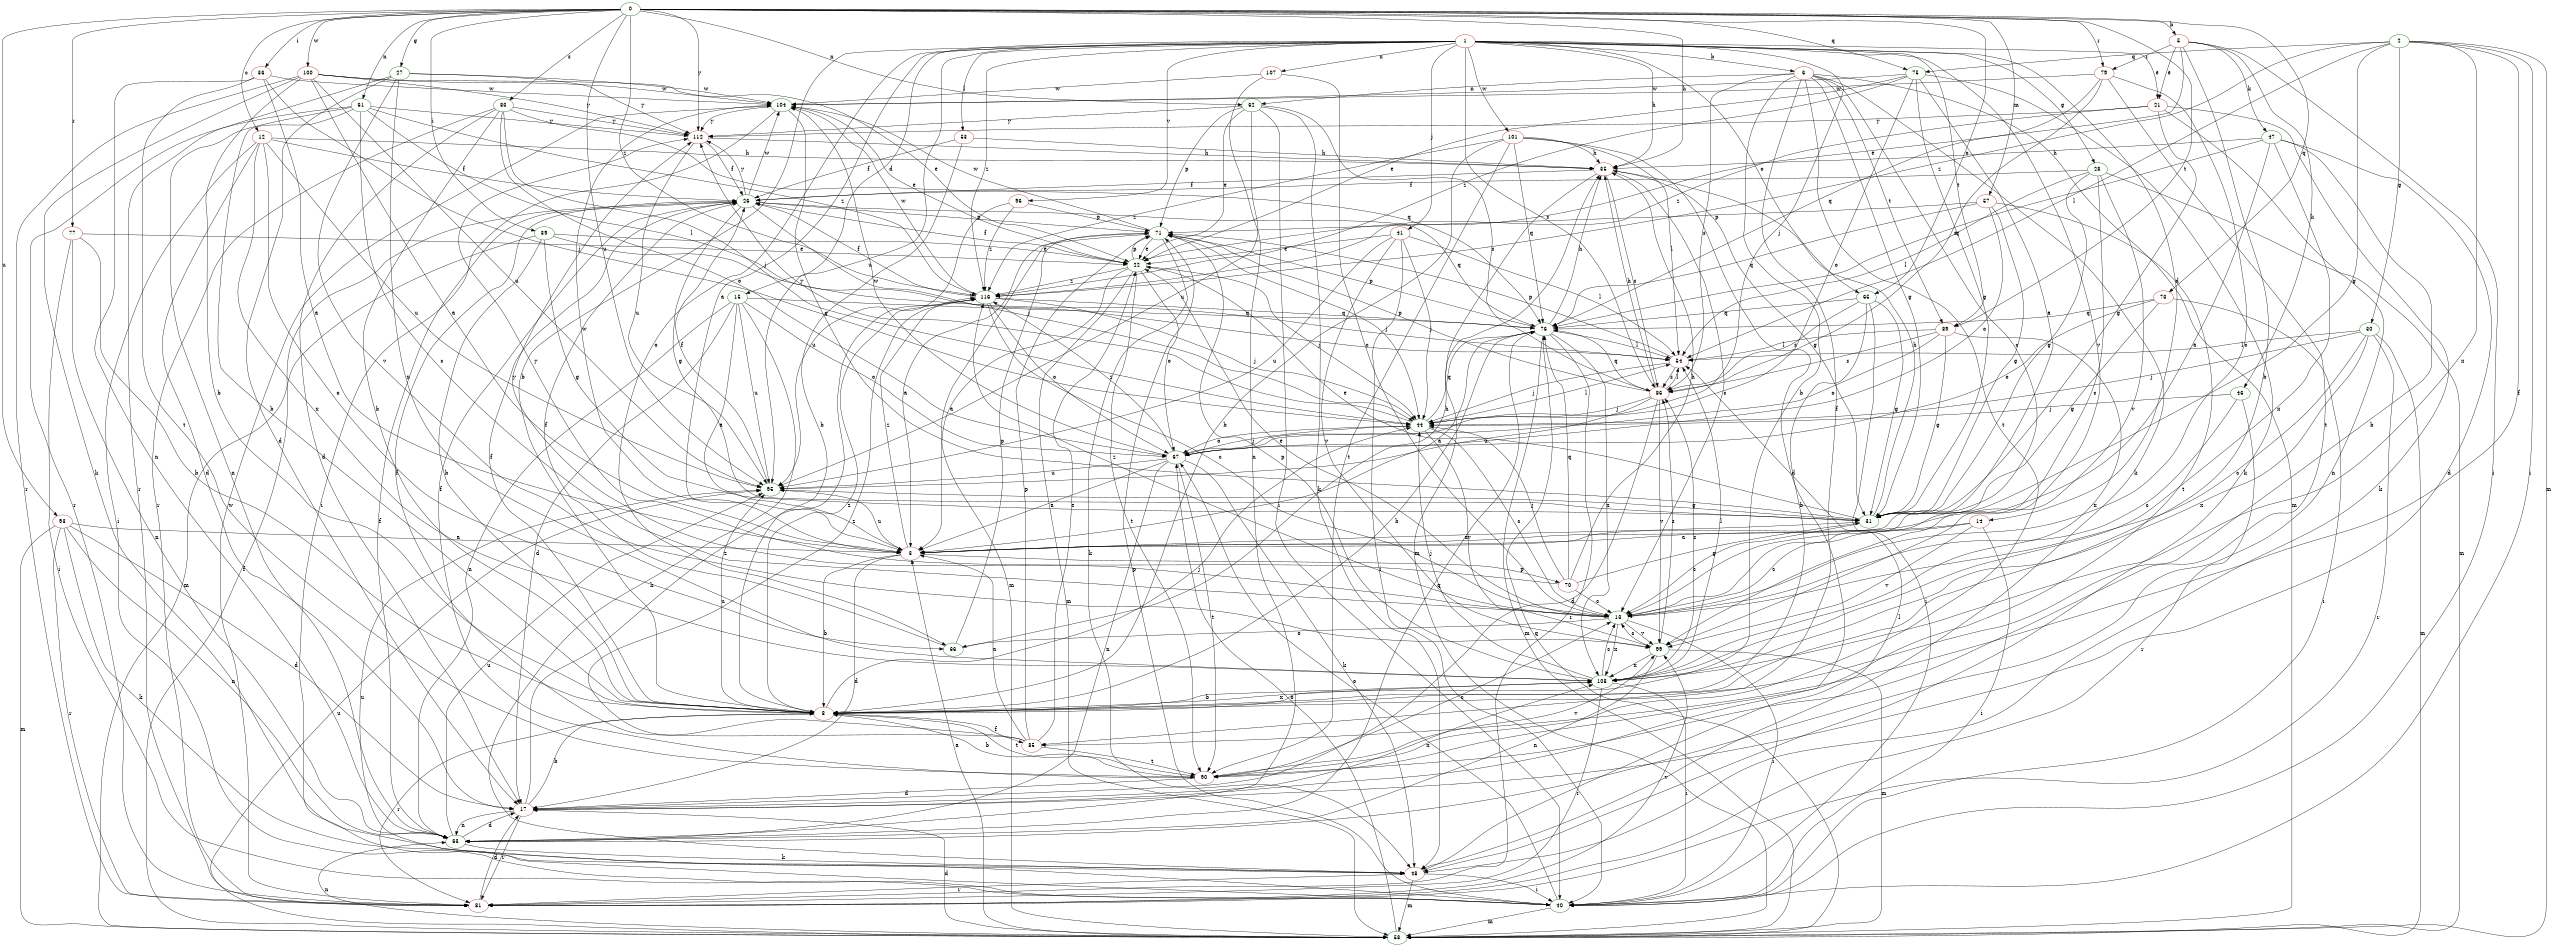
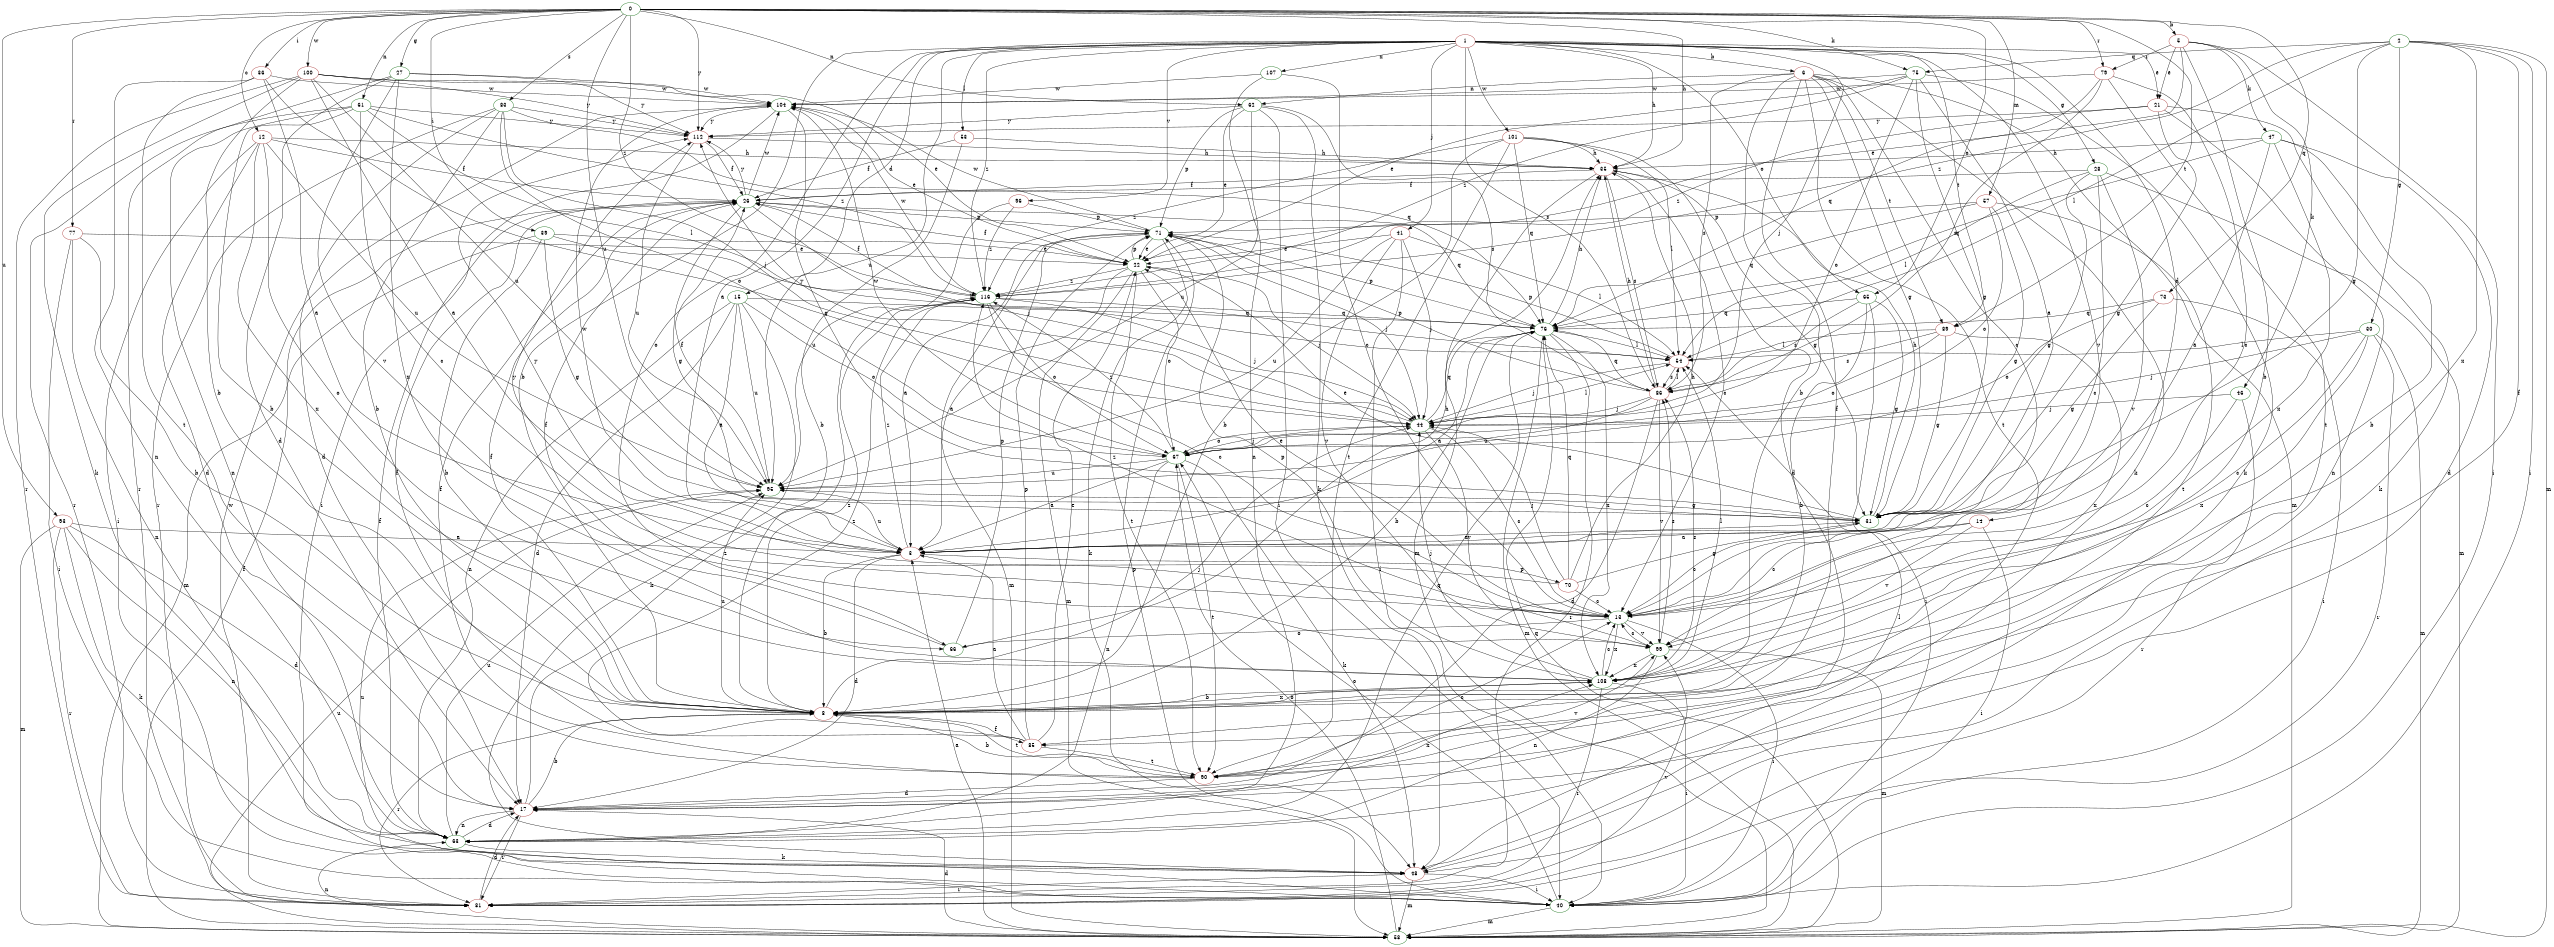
(1833, 41) -> (1833, 41)
(1271, 73) -> (1271, 73)
